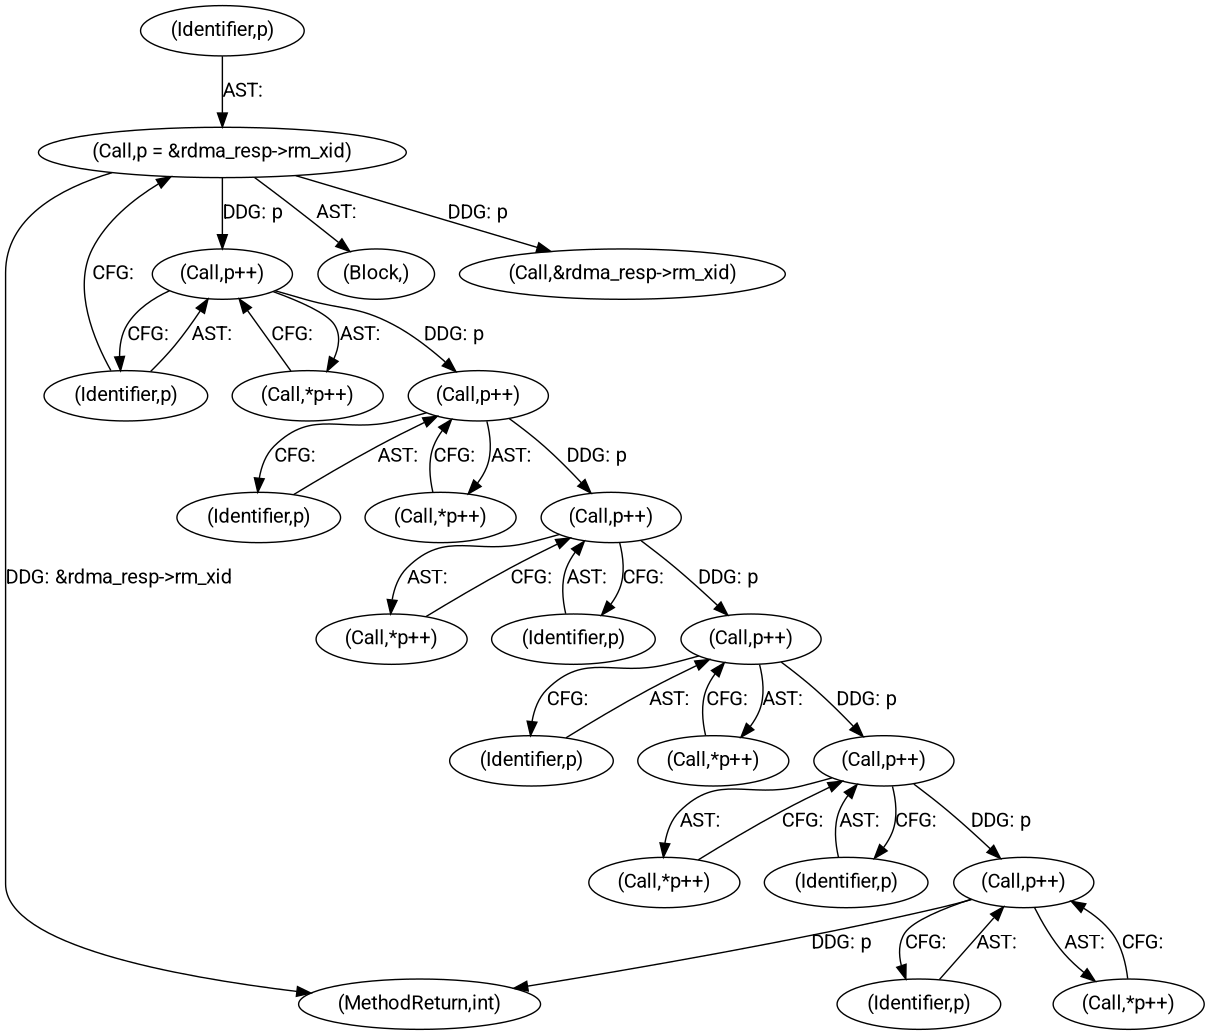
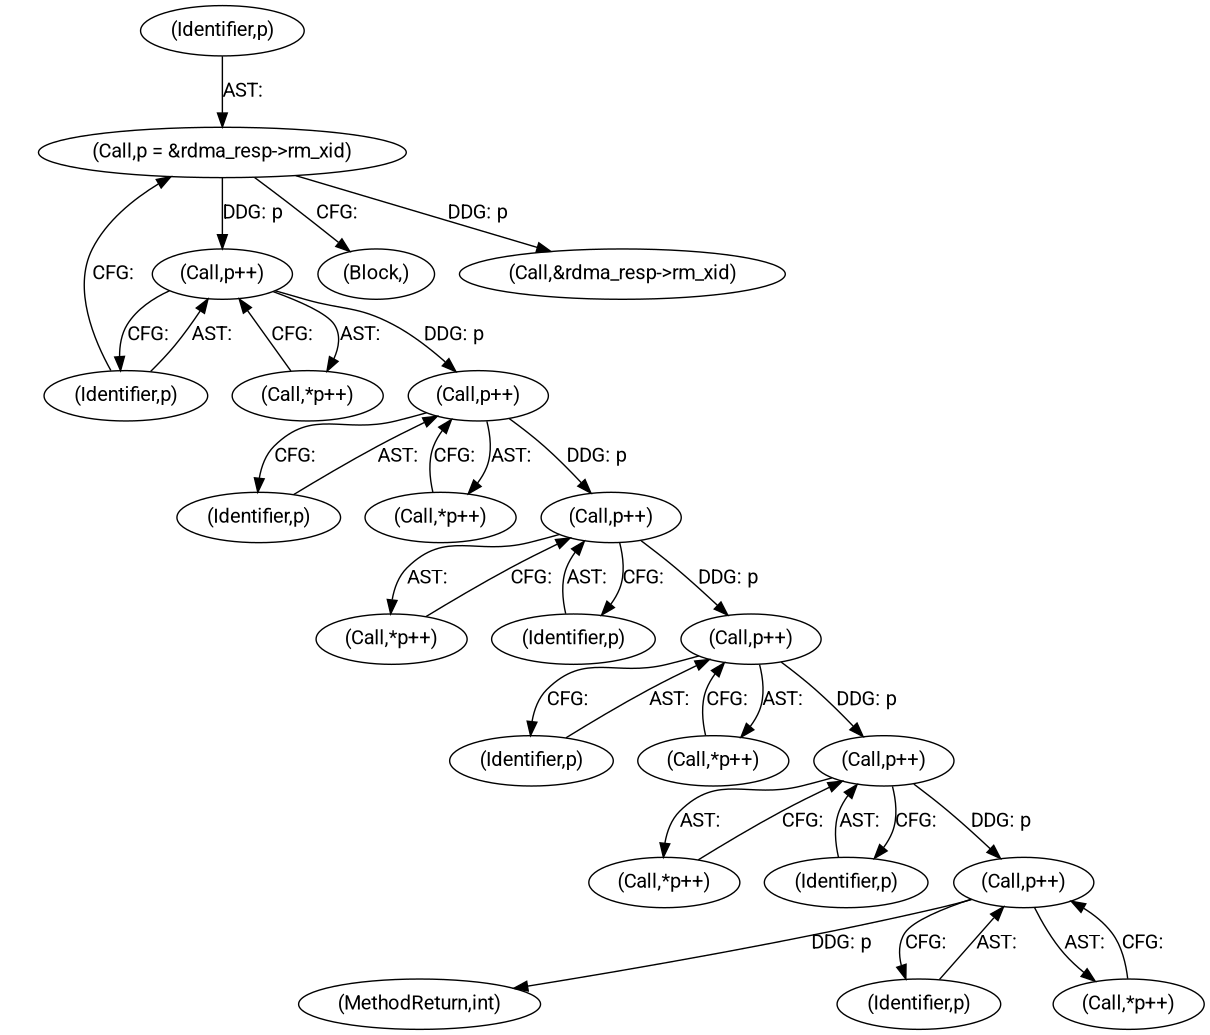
(340, 213) -> (340, 213)
(6, 662) -> none
